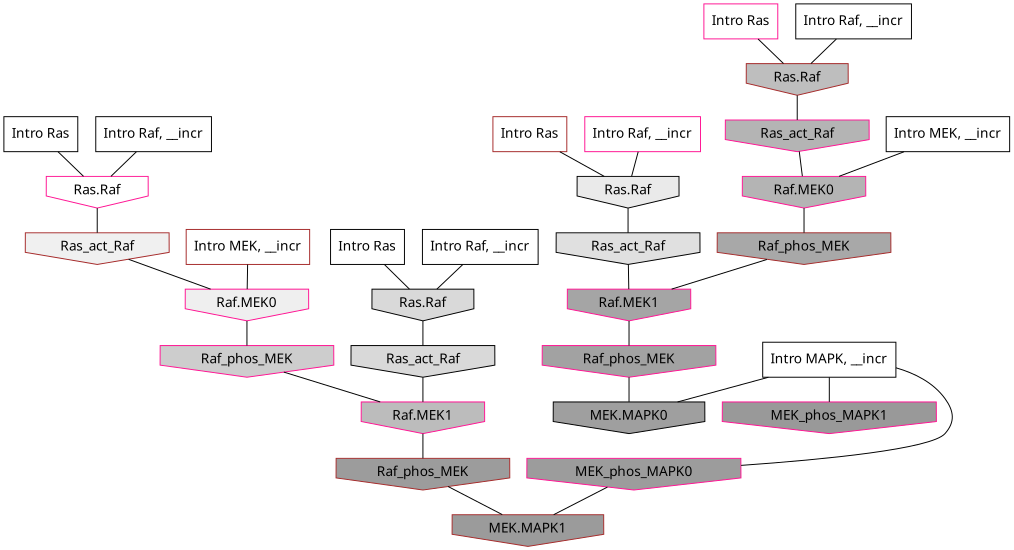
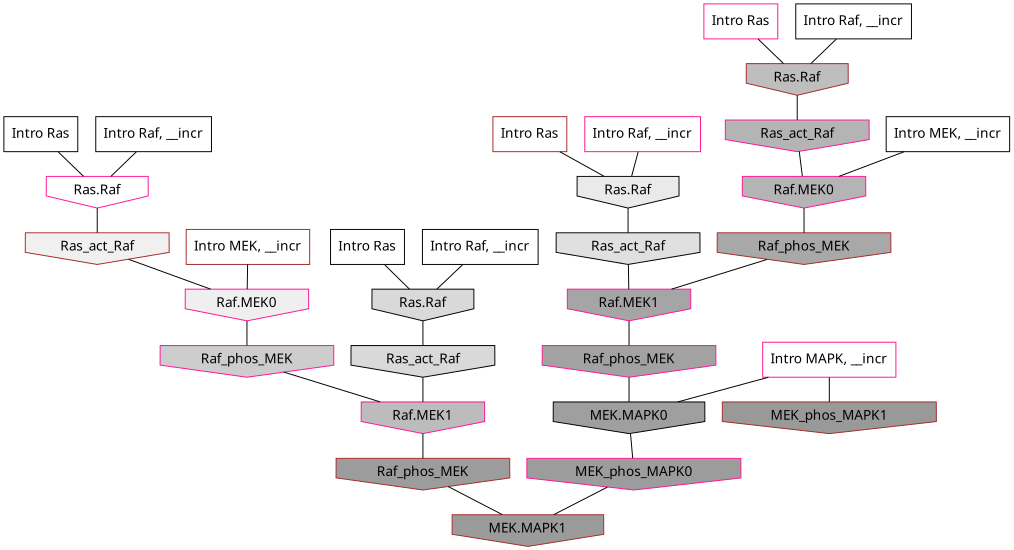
(829, 360) -> (829, 360)
(829, 416) -> (829, 416)
(893, 449) -> (632, 446)
